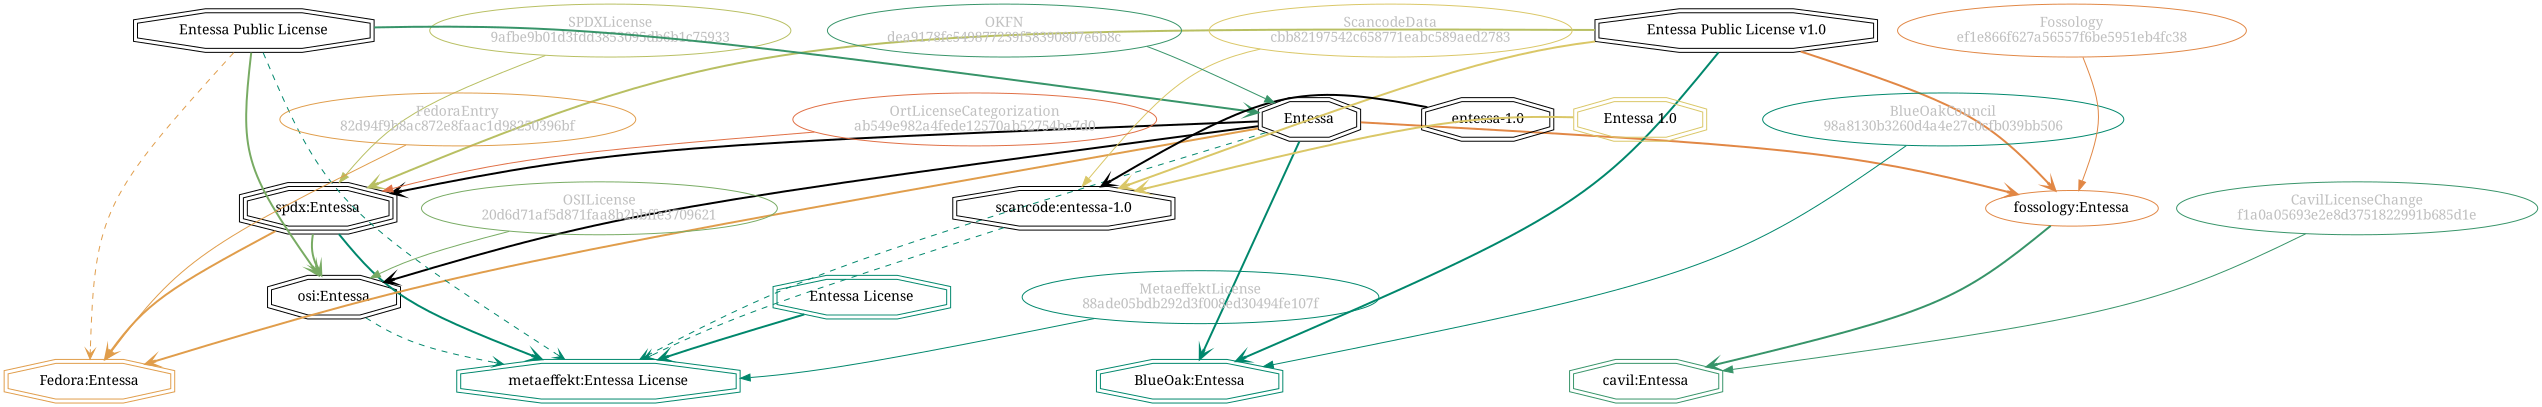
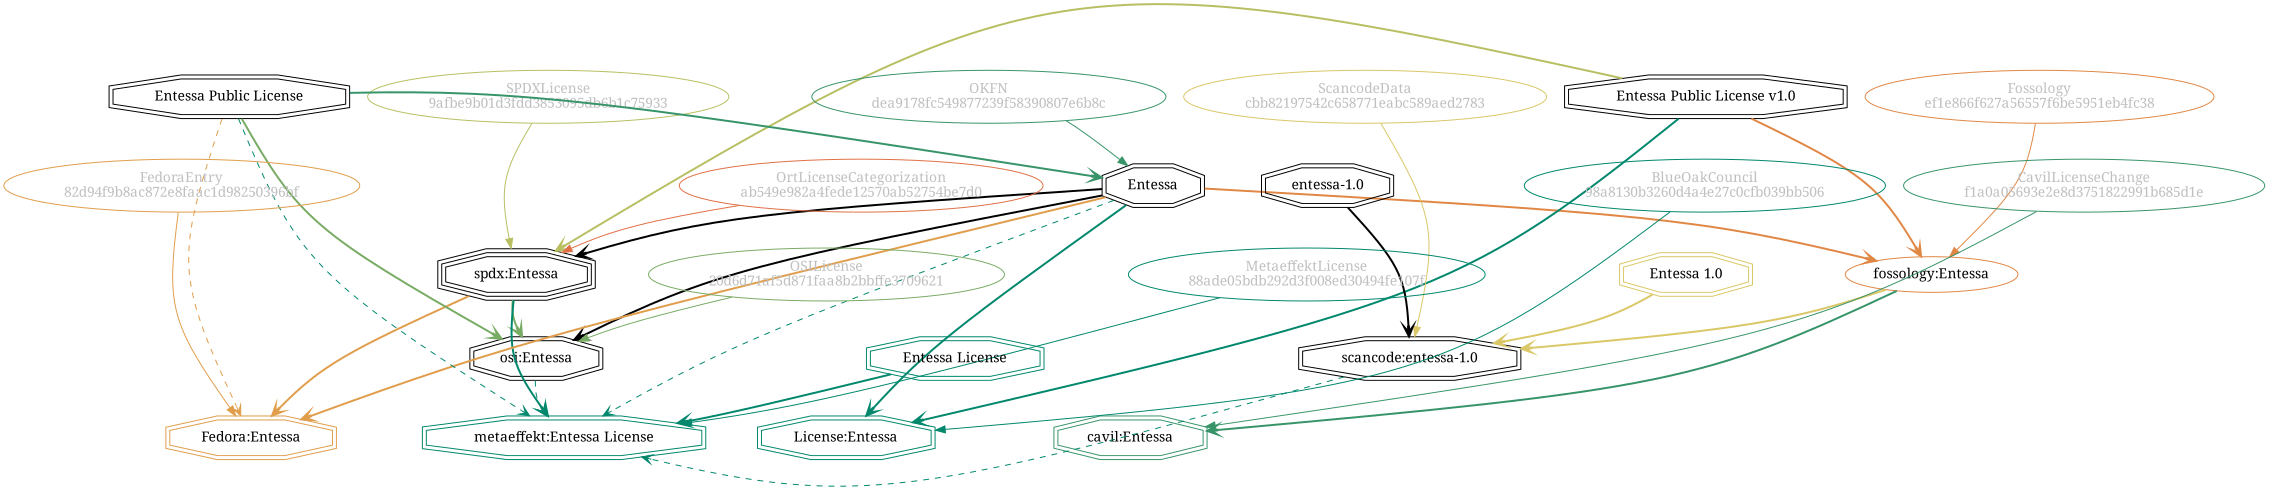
(1348, 107) -> (1710, 330)
(1190, 381) -> (846, 438)
